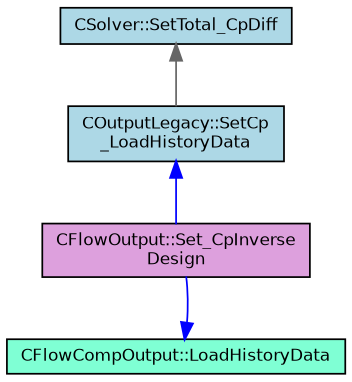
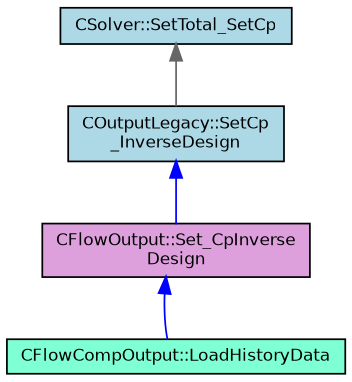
(176, 26) -> (176, 26)
(176, 134) -> (176, 134)
(188, 300) -> (165, 317)
